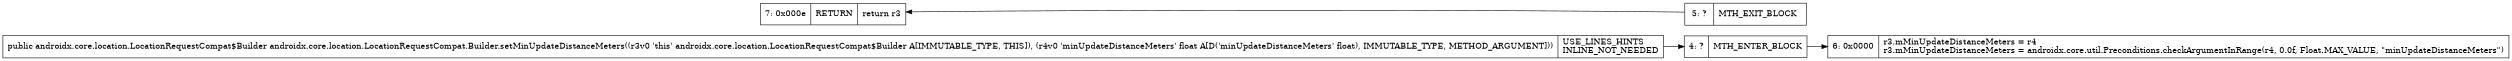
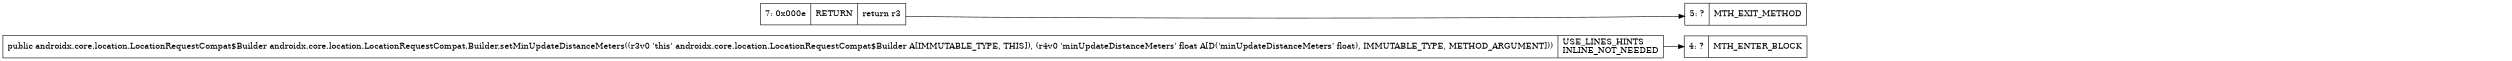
(1298, 10) -> (1292, 18)
(1758, 14) -> (1758, 14)
(2168, 47) -> none
